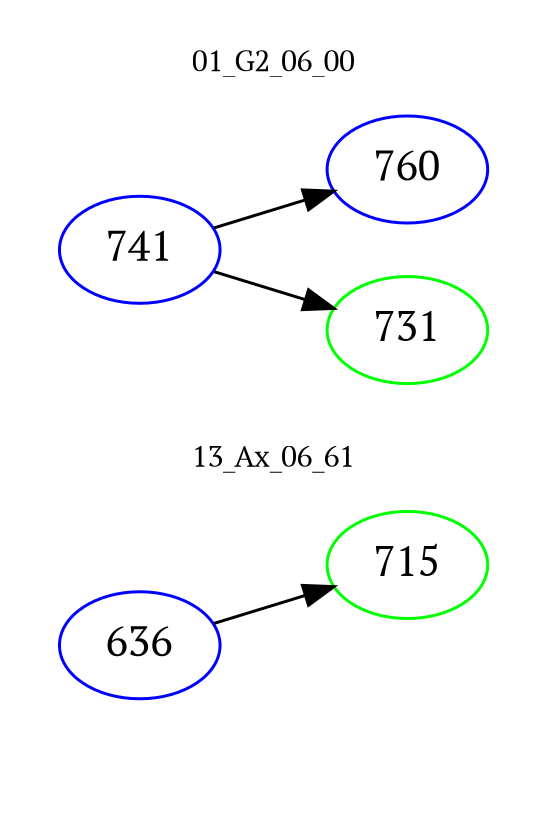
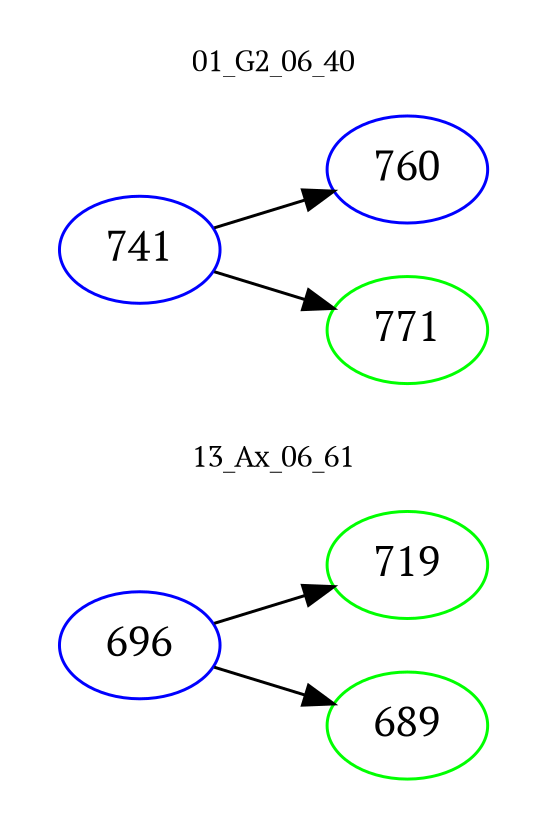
(274, 64) -> (274, 64)
(407, 330) -> (407, 330)
(407, 565) -> (407, 565)
(140, 645) -> (140, 645)
none -> (407, 726)
